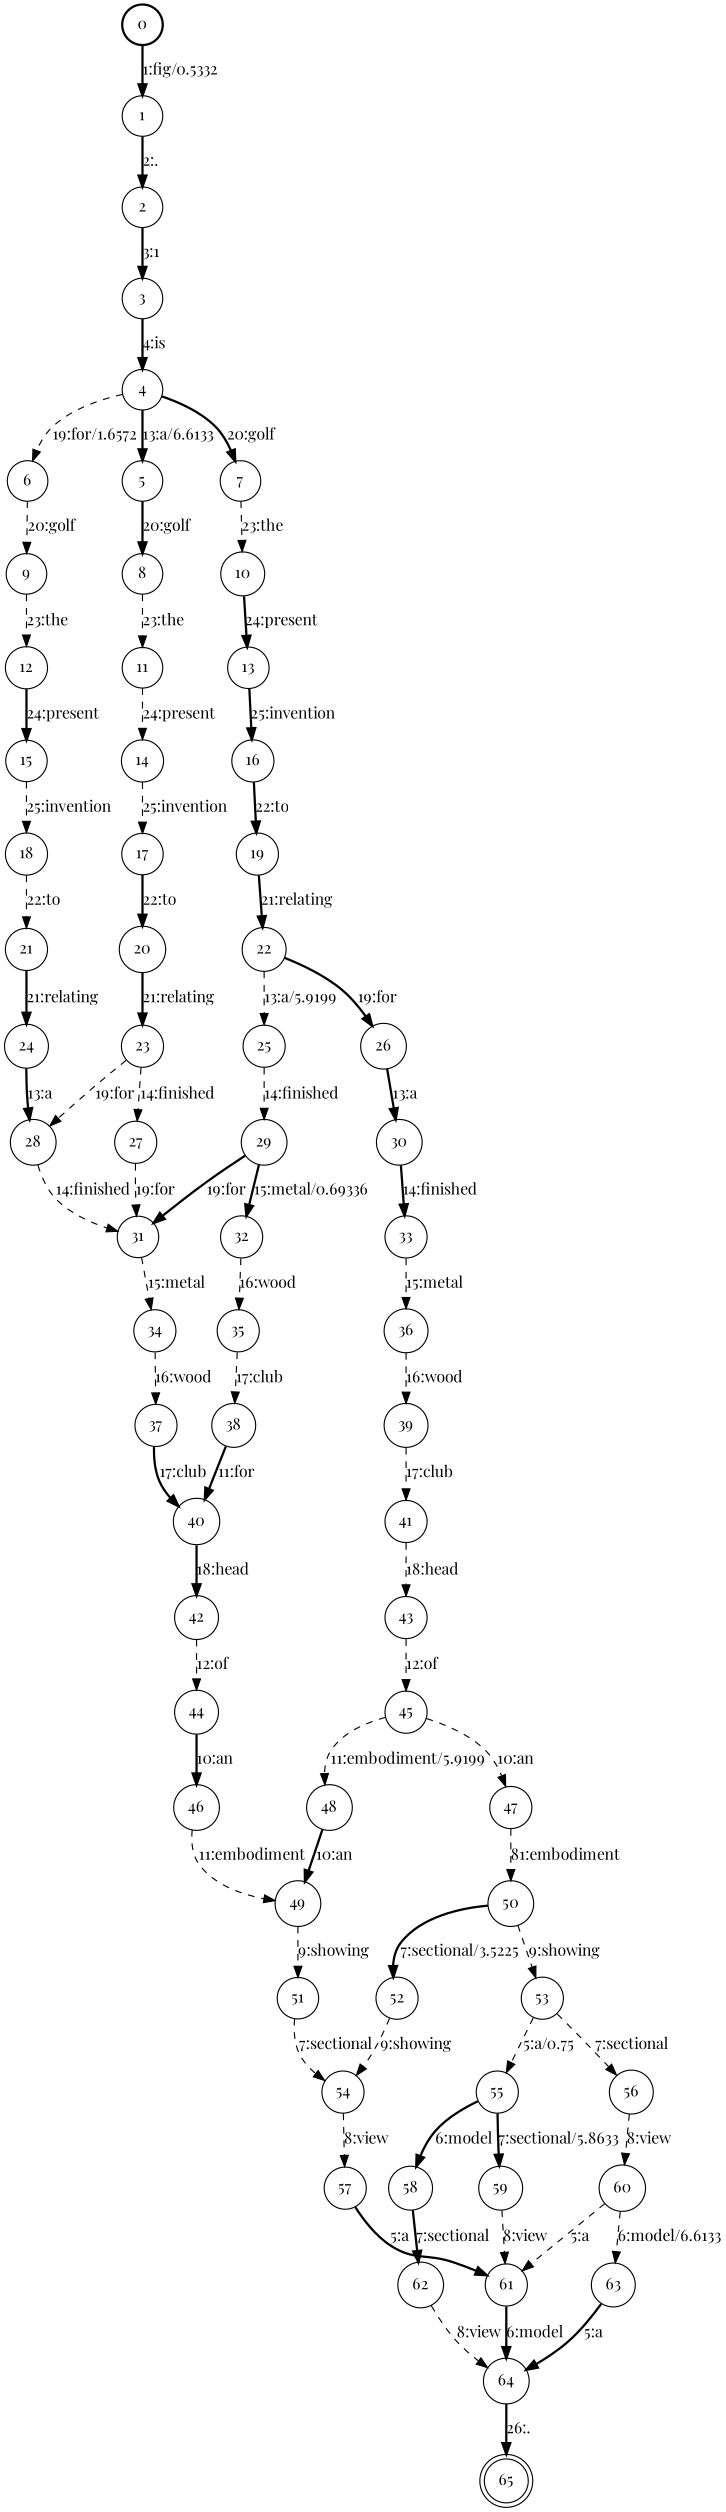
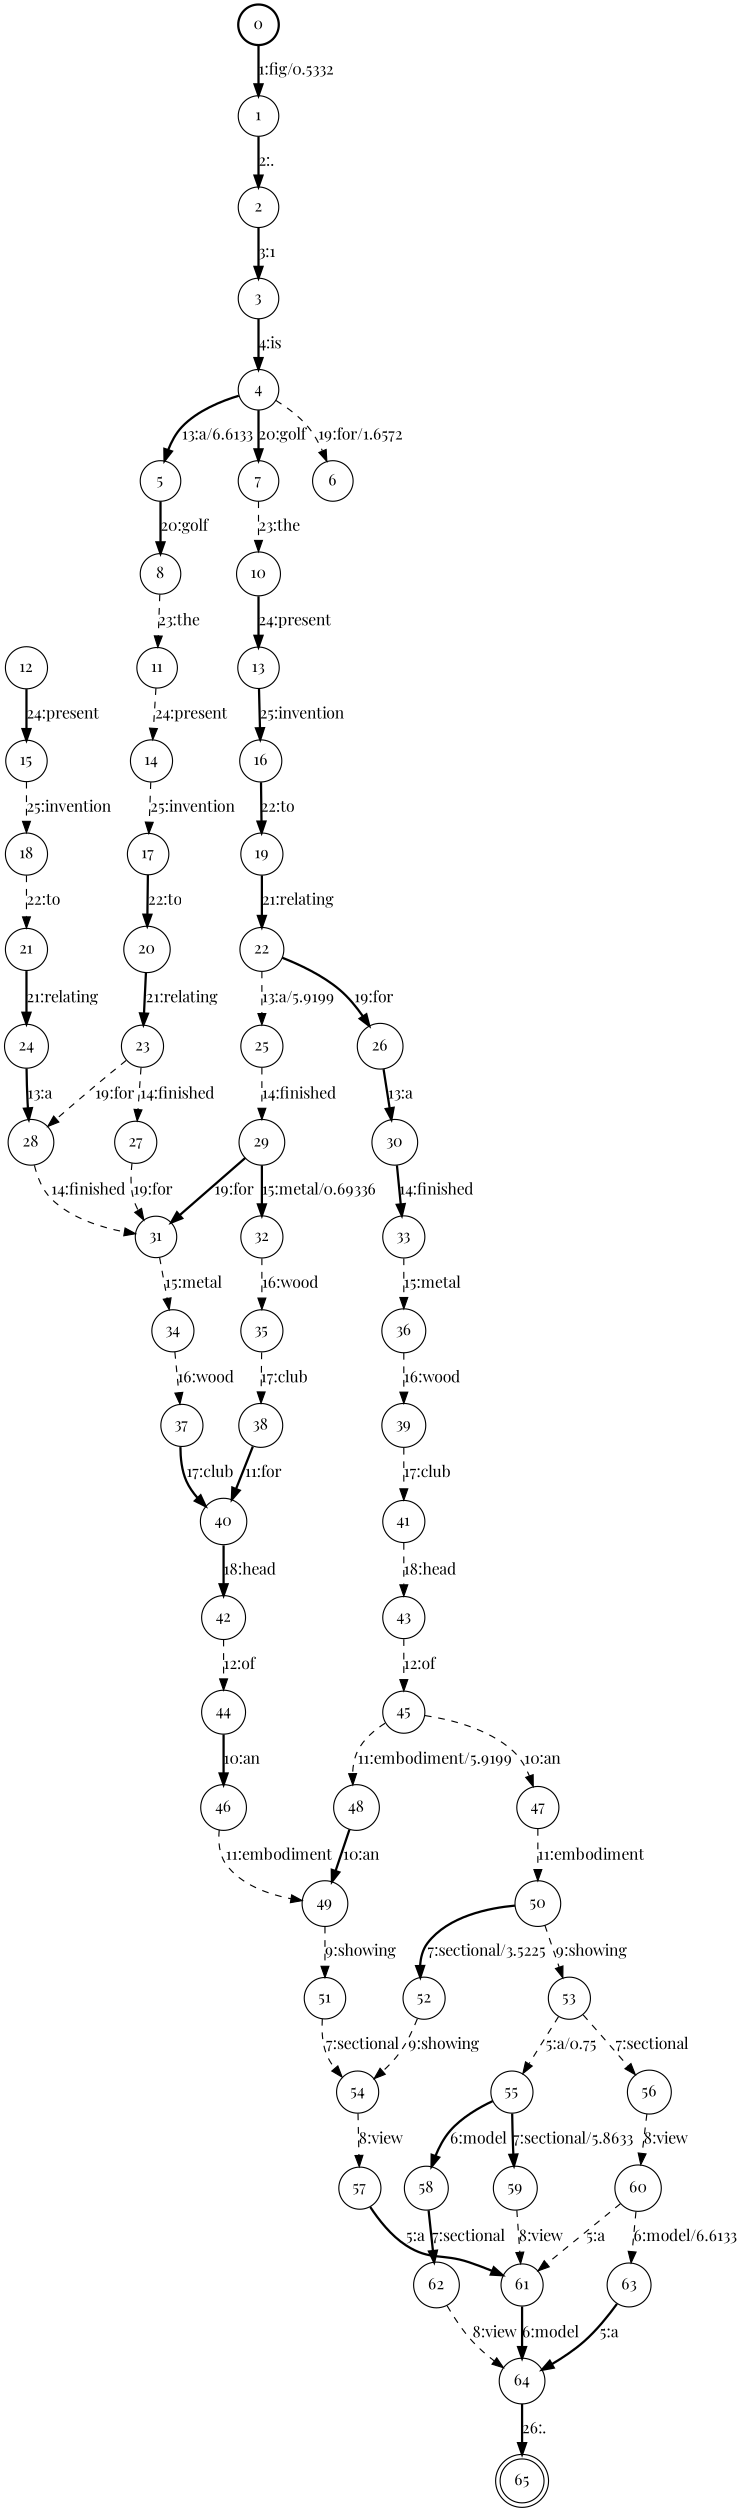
(26, 574) -> none
(565, 1856) -> (591, 1856)
